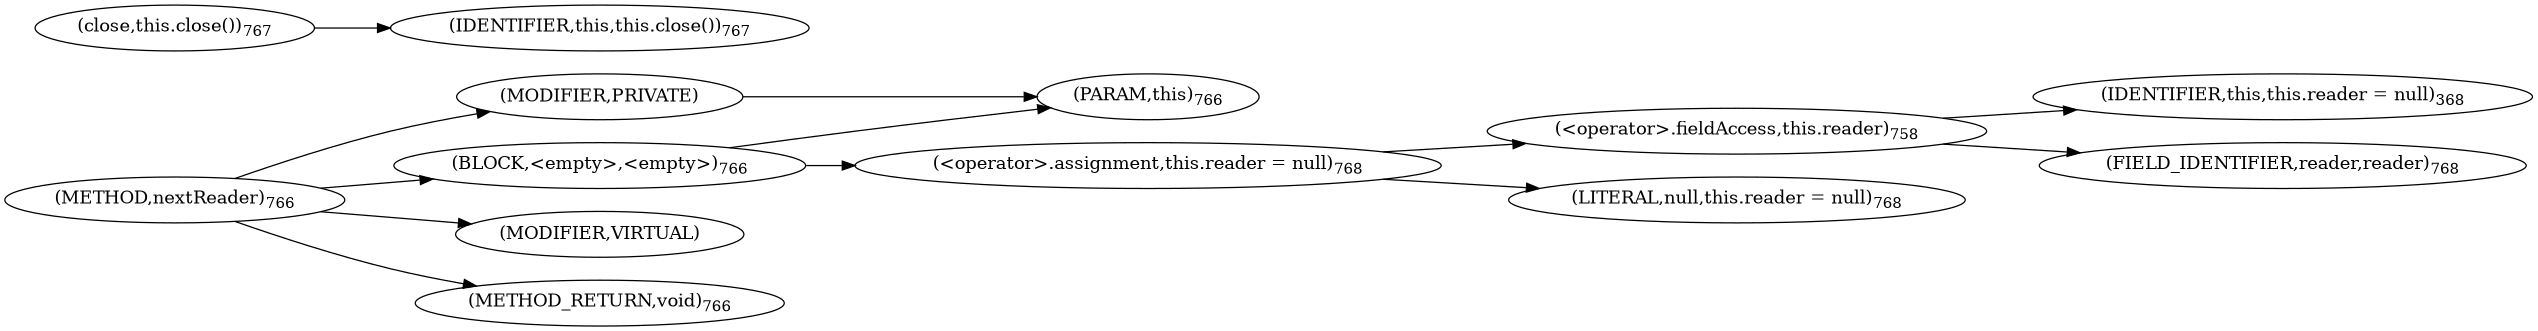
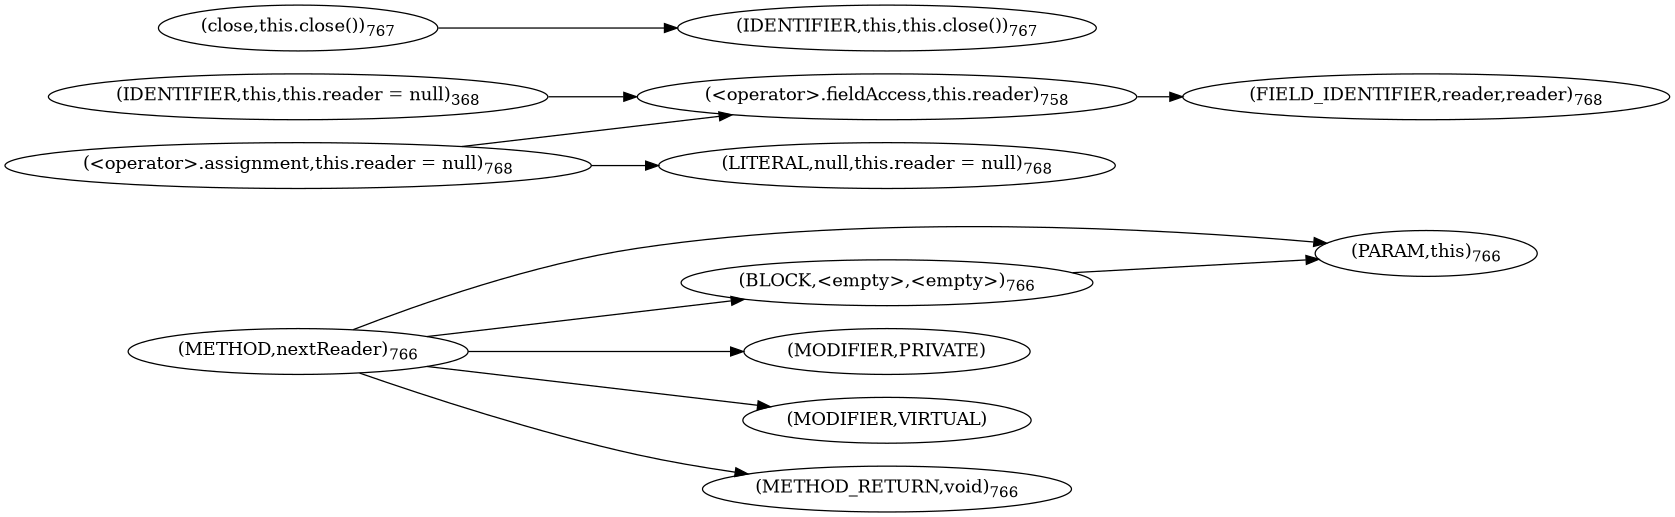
(883, 97) -> (827, 230)
(2003, 114) -> (586, 97)
(824, 166) -> none
